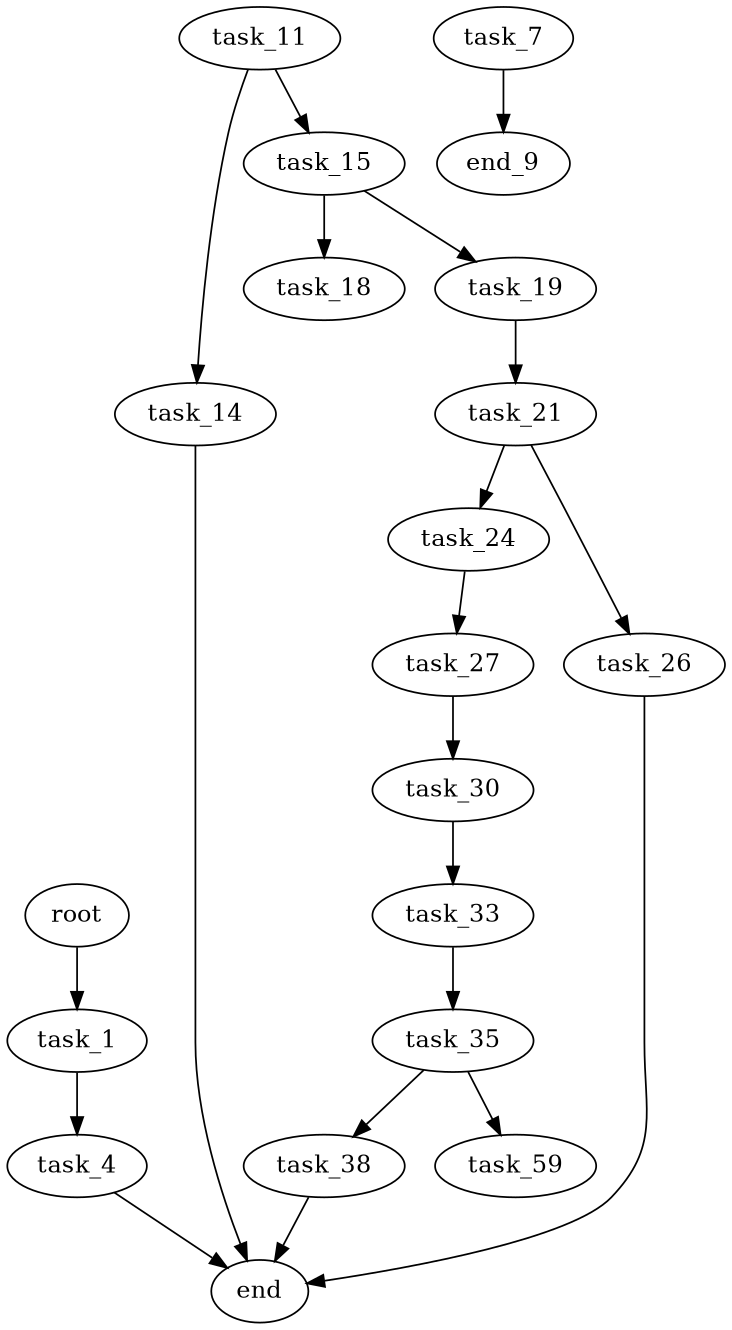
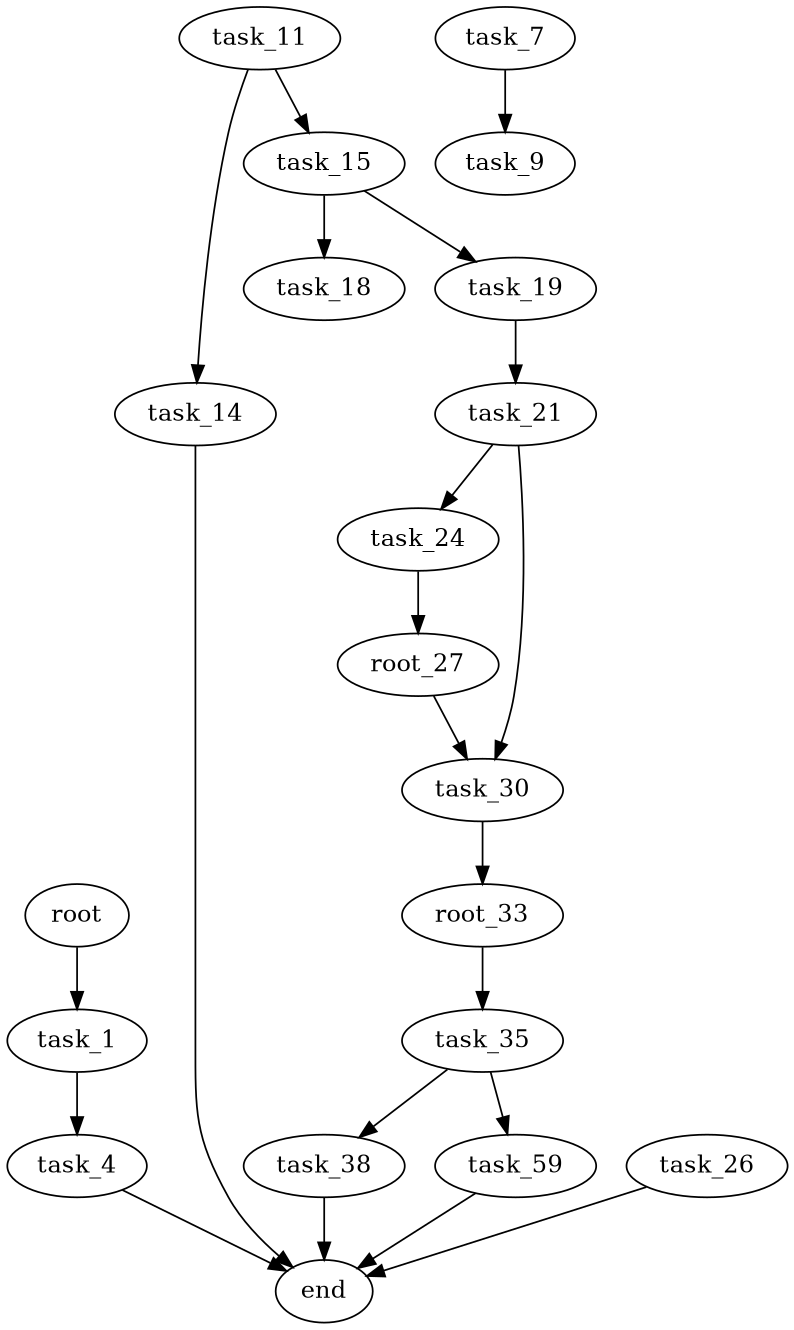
(503, 164) -> (505, 164)
(576, 531) -> (523, 595)
(453, 665) -> (418, 665)
(453, 915) -> (483, 915)
none -> (424, 1226)
